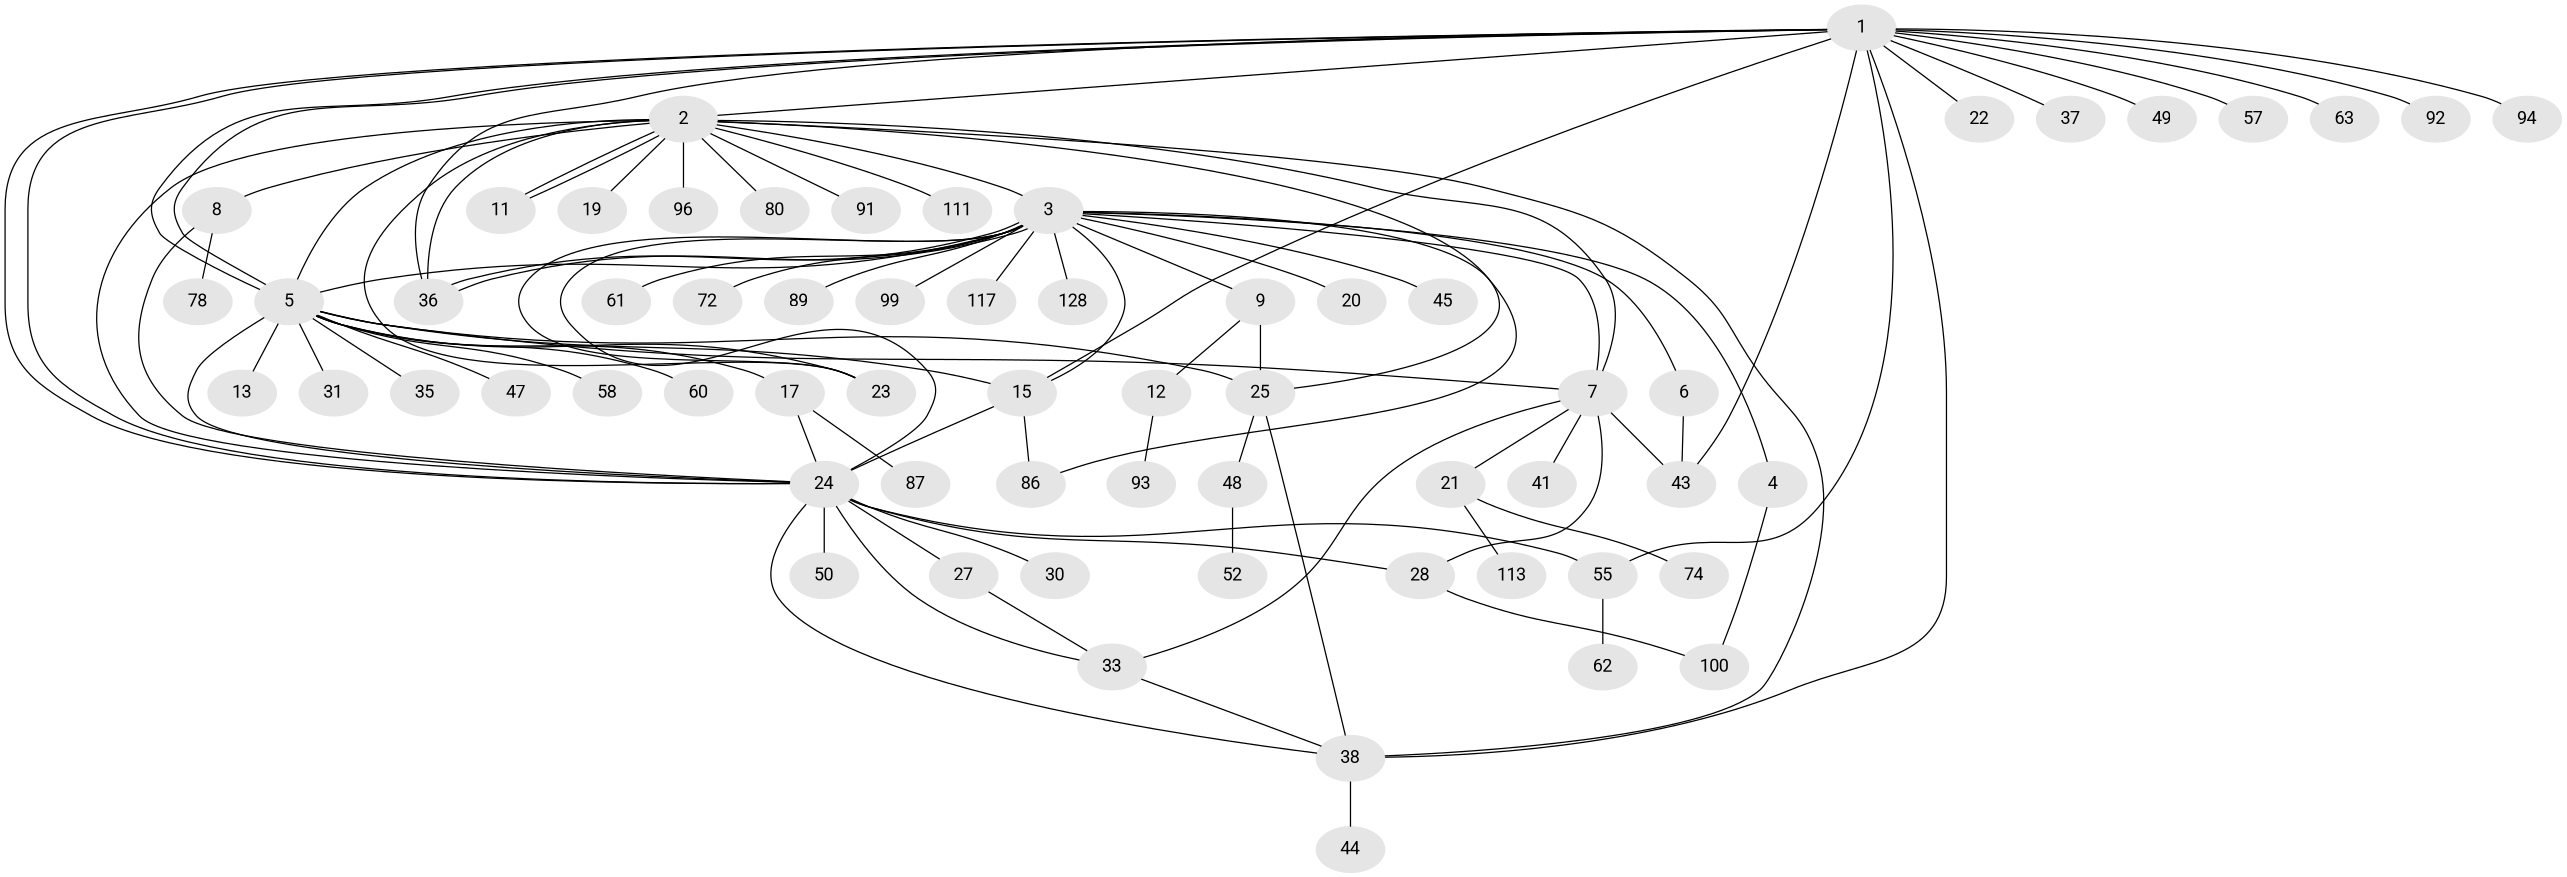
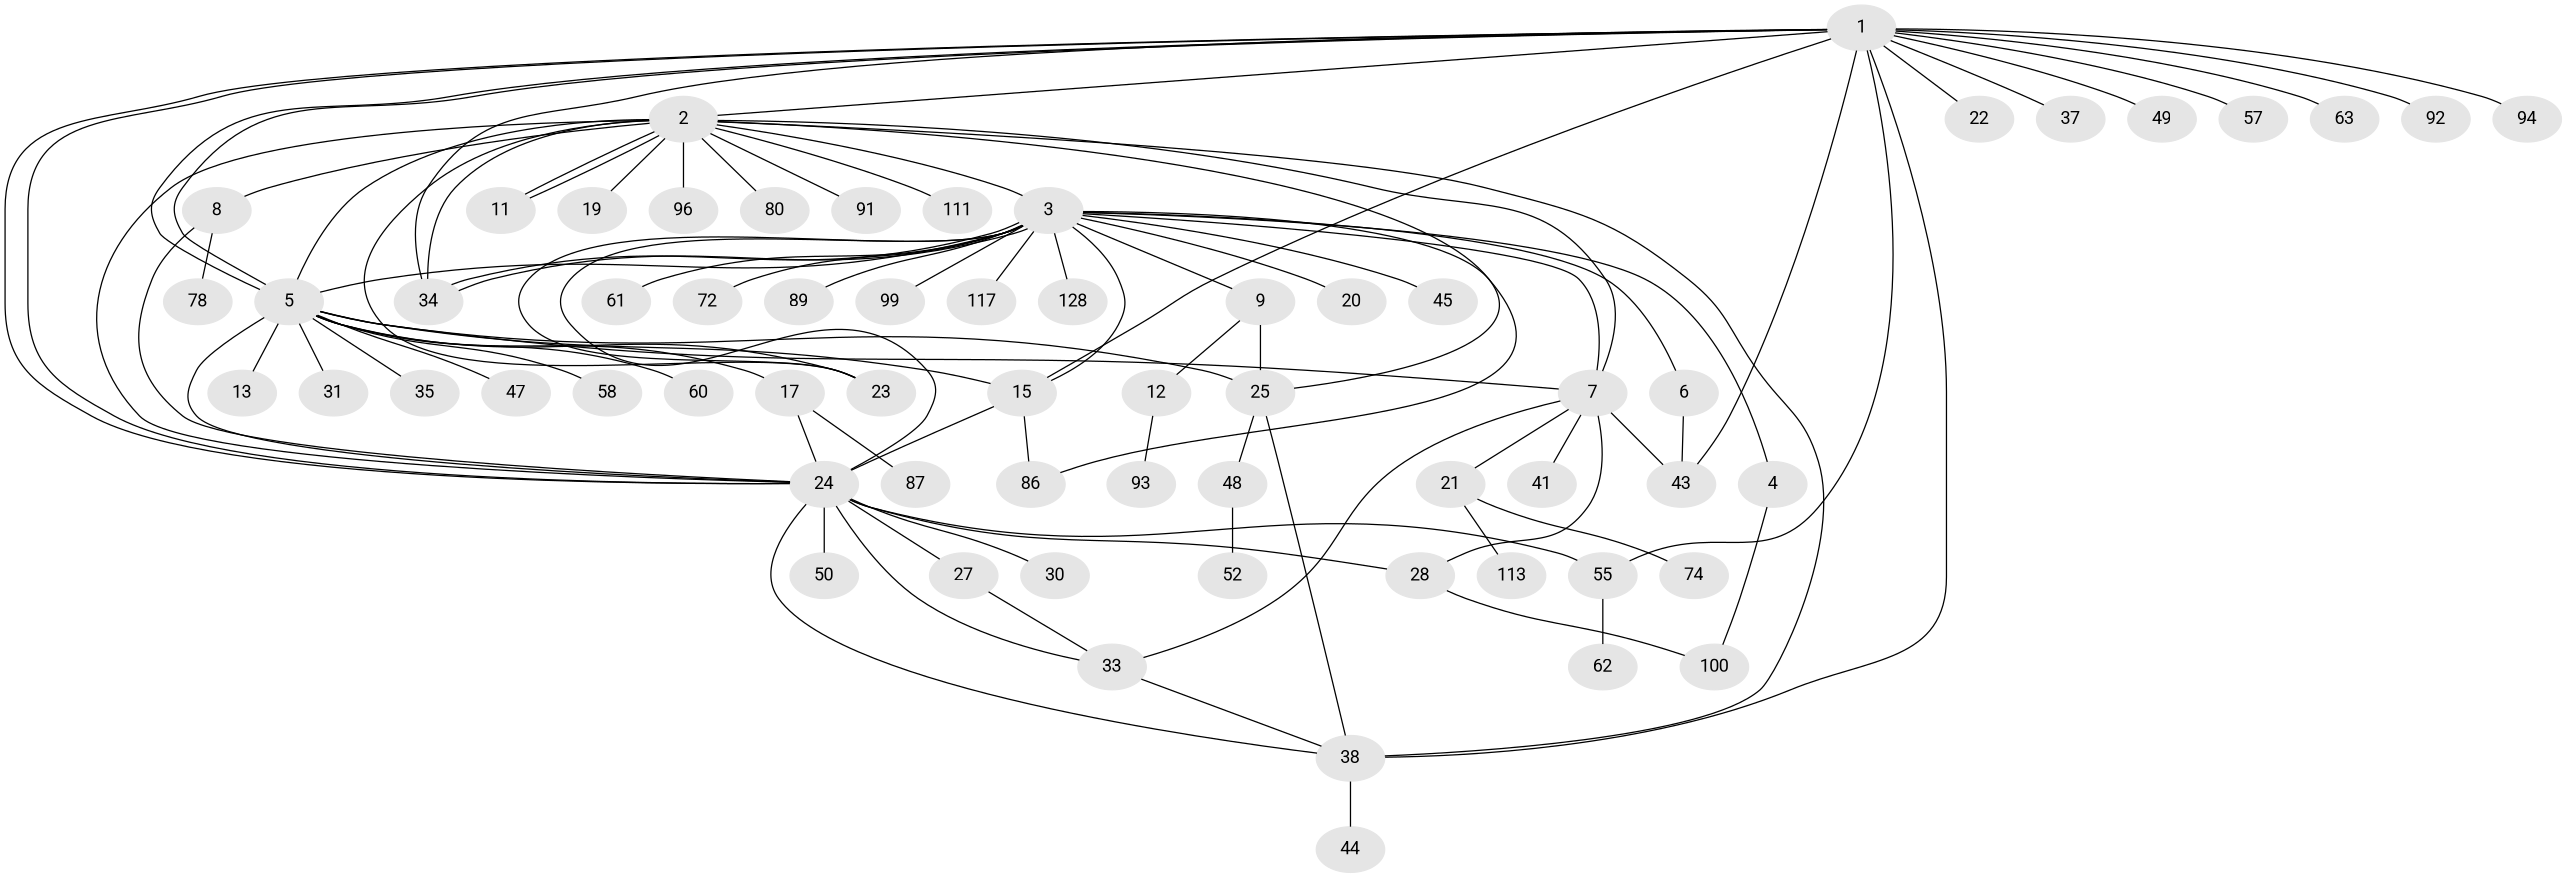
(429, 302) -> (429, 302)
